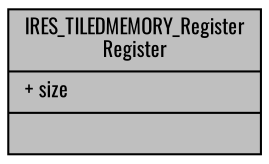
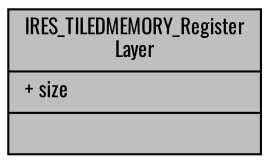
(135, 51) -> (135, 51)
